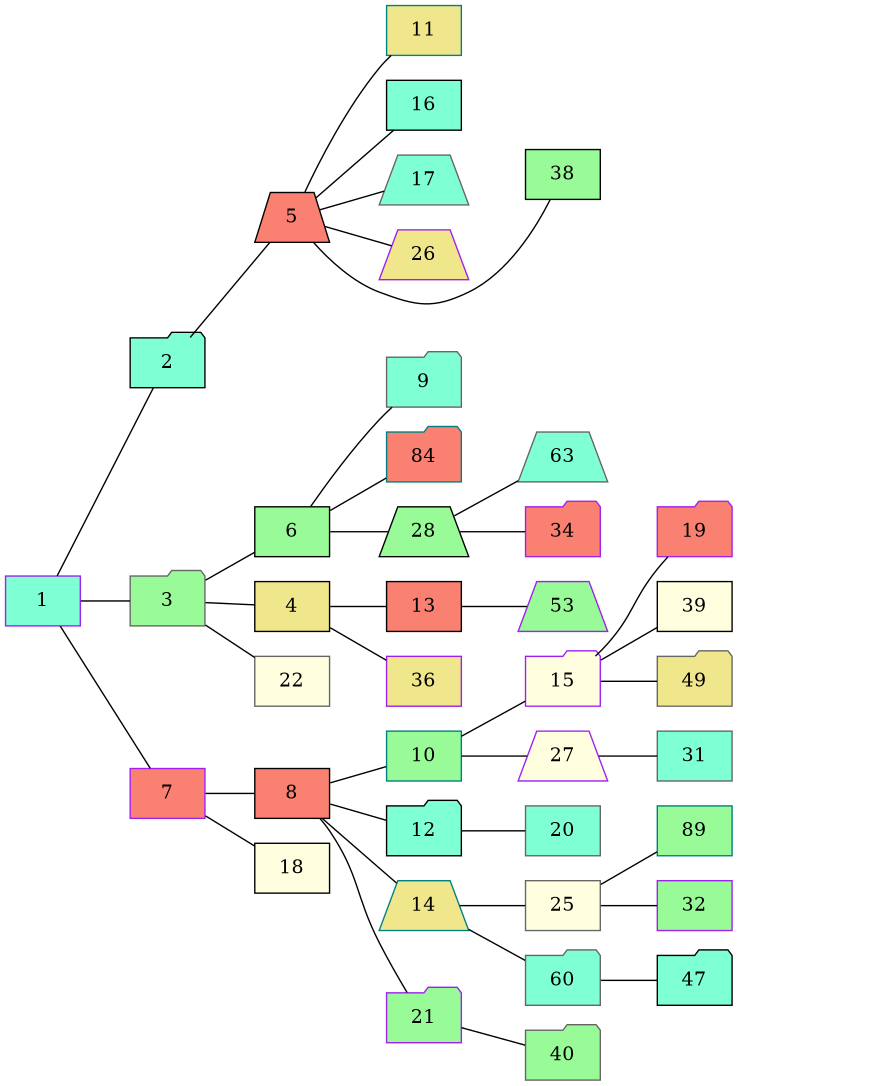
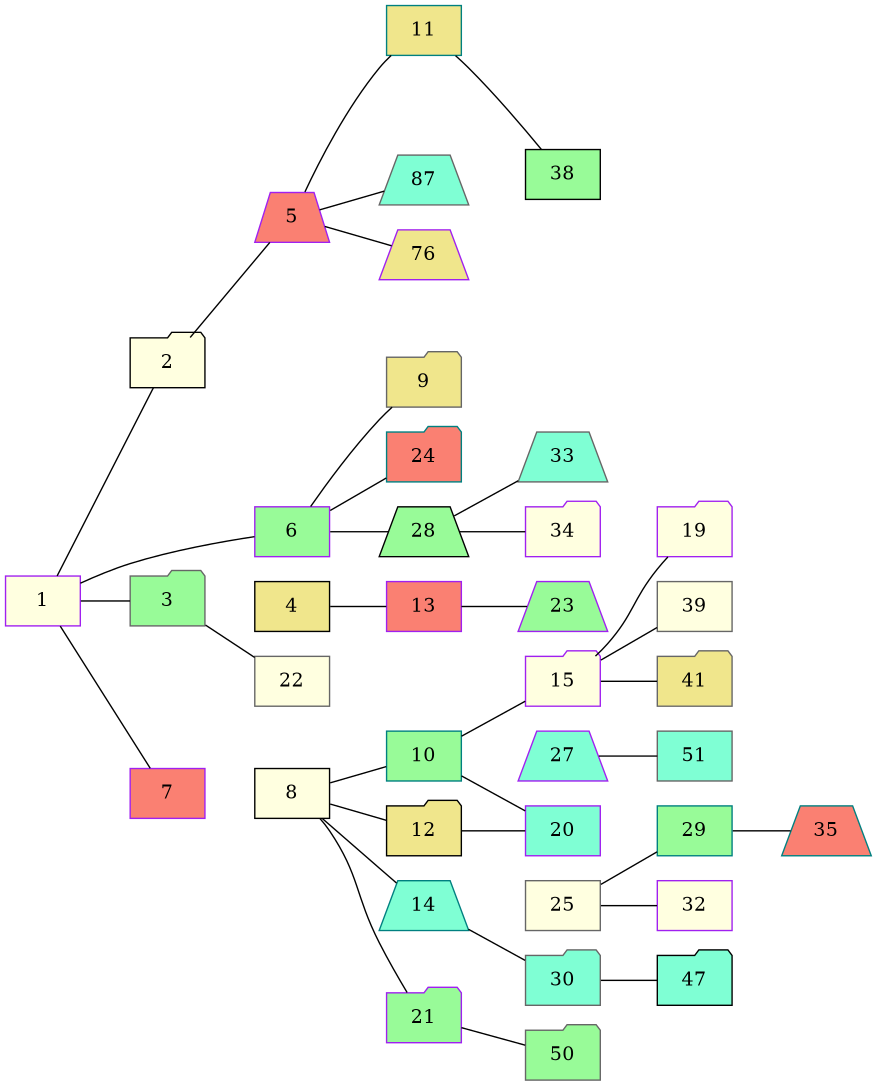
(424, 105) -> none
(424, 180) -> (424, 180)
(292, 217) -> (292, 217)
(424, 255) -> (424, 255)
(445, 301) -> (500, 101)
(168, 363) -> (168, 363)
(424, 382) -> (424, 382)
(424, 457) -> (424, 457)
(563, 457) -> (563, 457)
(292, 532) -> (292, 532)
(563, 532) -> (563, 532)
(695, 532) -> (695, 532)
(230, 566) -> (166, 554)
(43, 601) -> (43, 601)
(230, 604) -> none
(424, 607) -> (424, 607)
(563, 607) -> (563, 607)
(695, 607) -> (695, 607)
(424, 681) -> none
(695, 681) -> (695, 681)
(494, 756) -> (493, 793)
(563, 756) -> (563, 756)
(695, 756) -> (695, 756)
(230, 793) -> none
(292, 793) -> (292, 793)
(424, 831) -> (424, 831)
(563, 831) -> (563, 831)
(695, 831) -> (695, 831)
none -> (826, 831)
(292, 868) -> none
(424, 906) -> (424, 906)
(492, 906) -> none
(695, 906) -> (695, 906)
(563, 980) -> (563, 980)
(563, 1055) -> (563, 1055)
